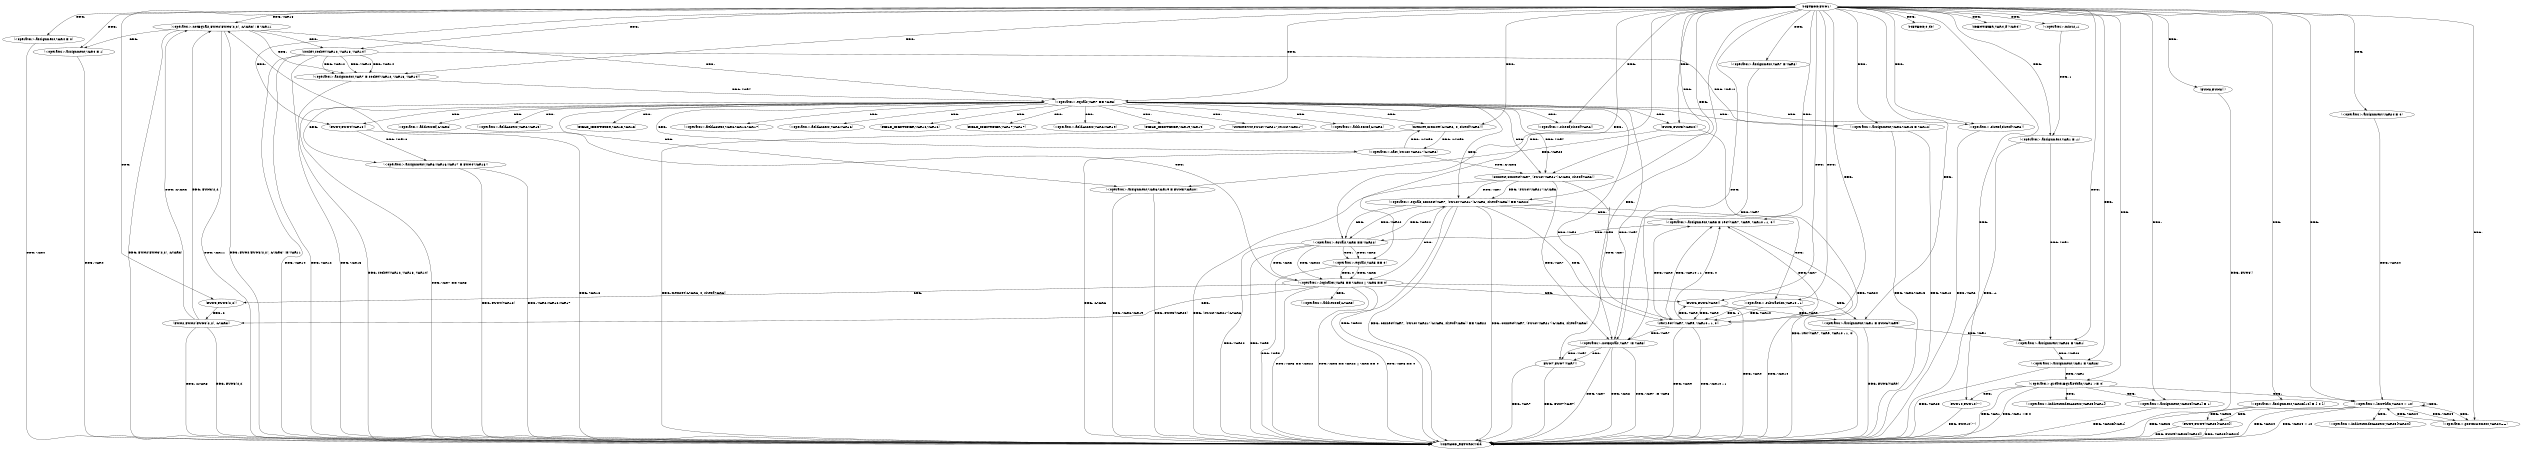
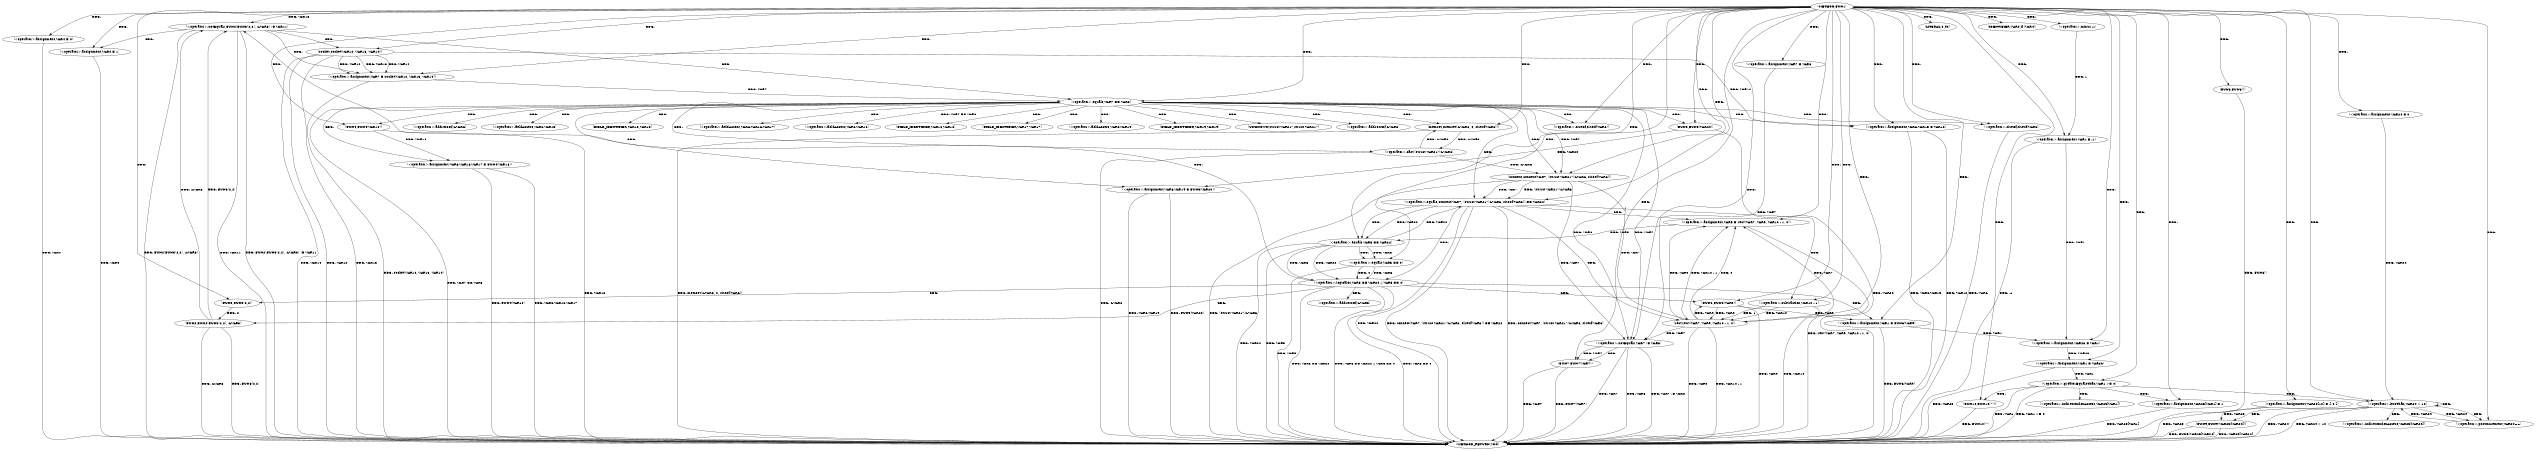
(1921, 27) -> (1937, 27)
(956, 115) -> (959, 115)
